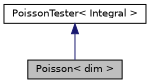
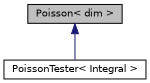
(75, 47) -> (75, 47)
